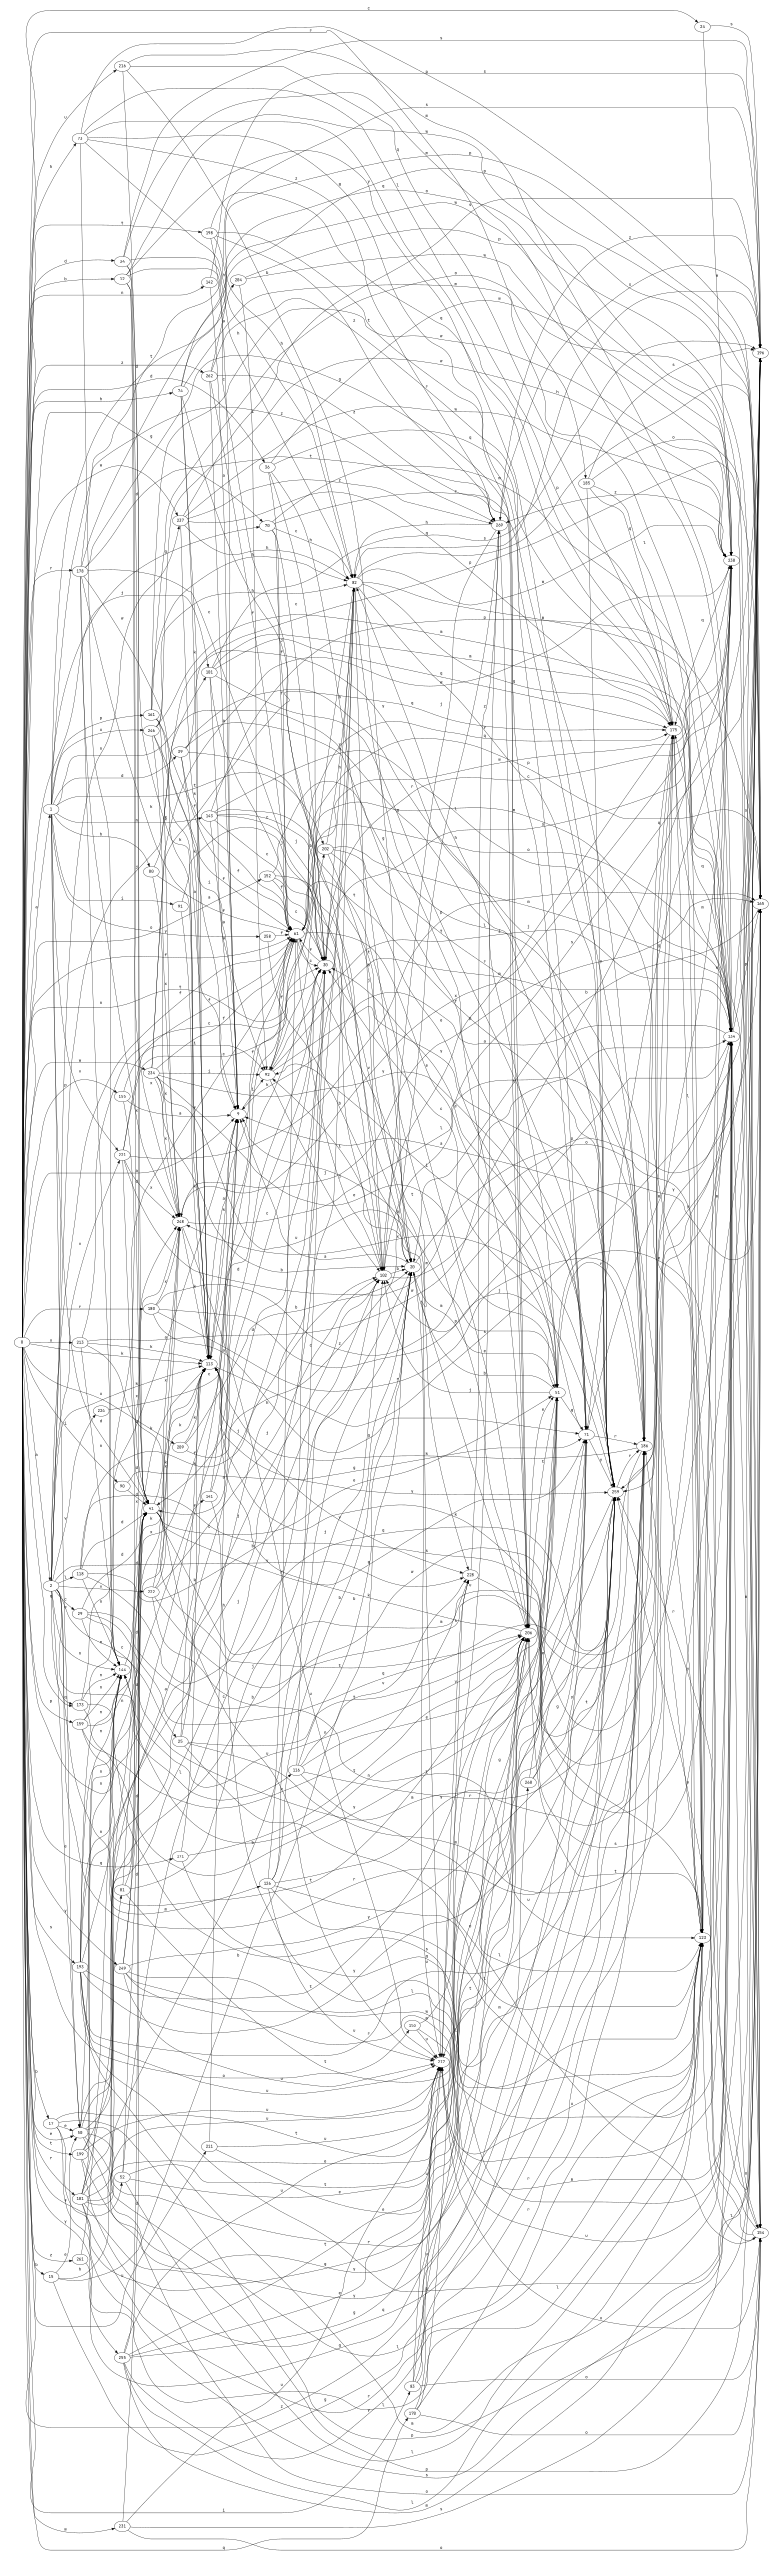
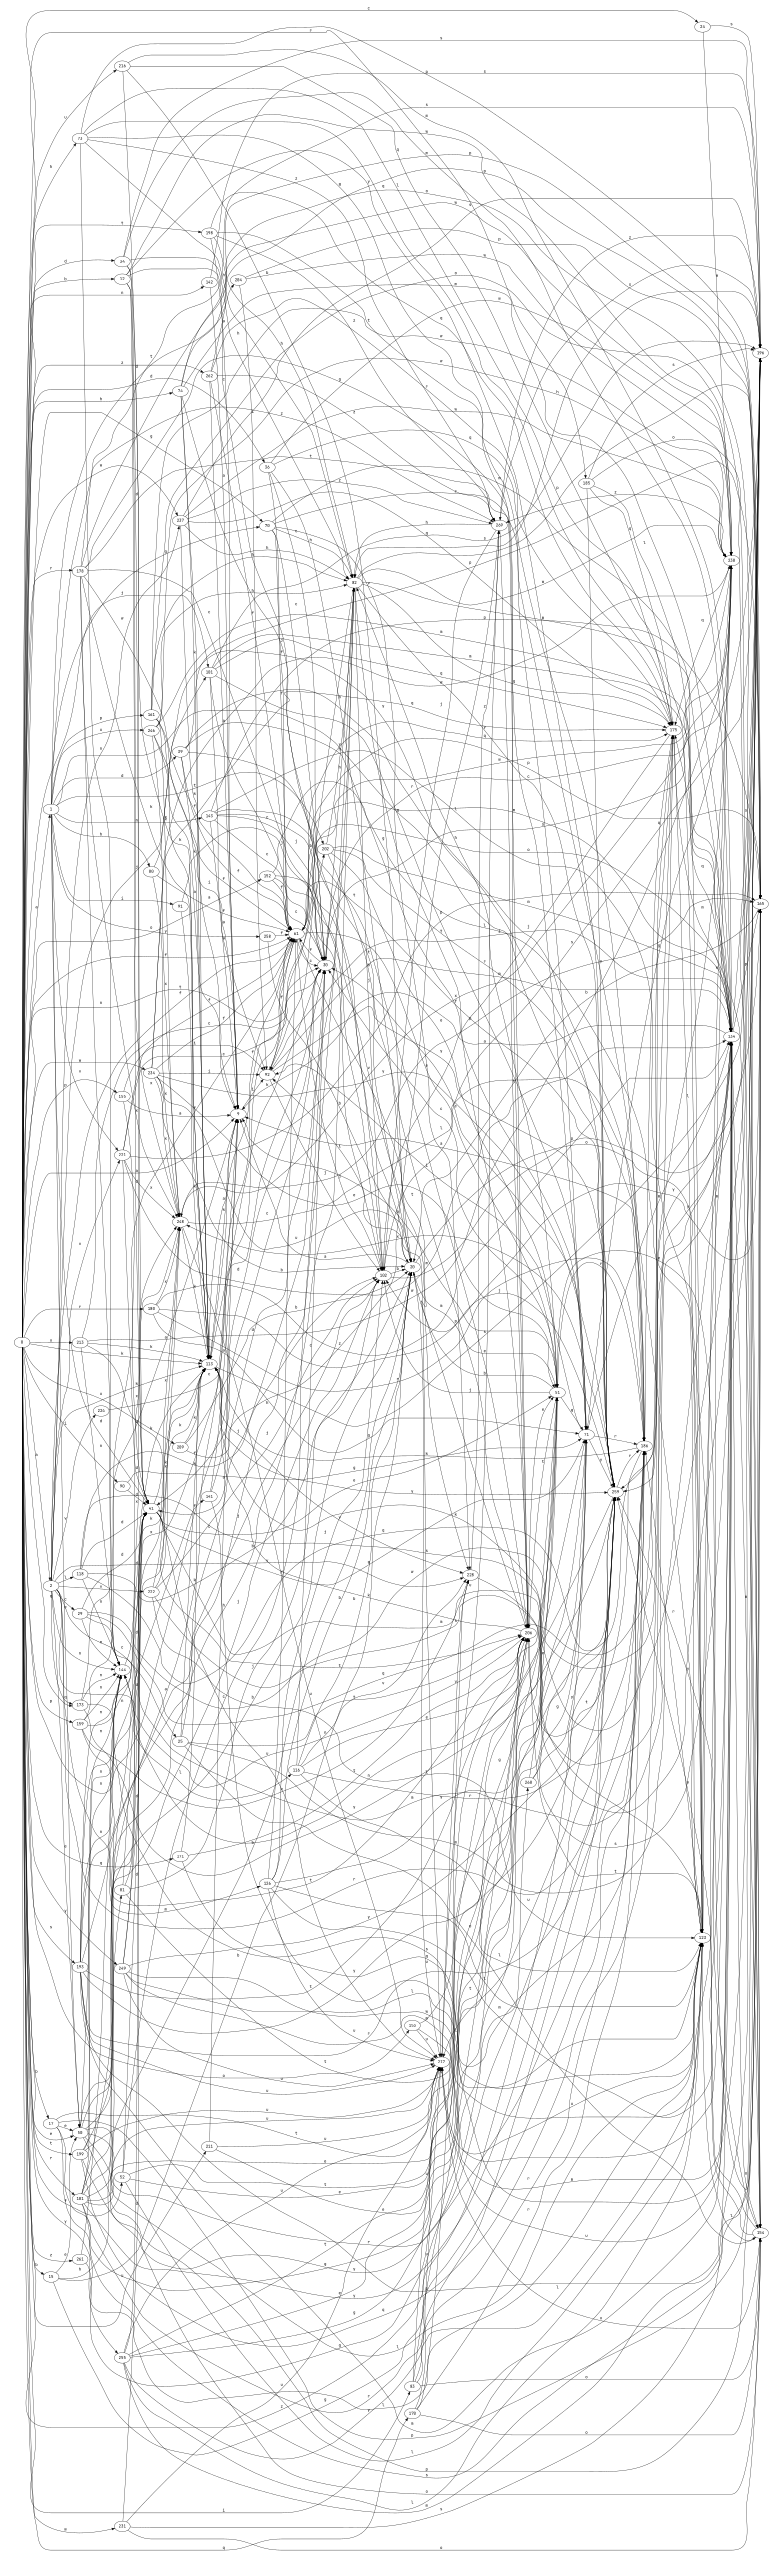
none -> (420, 1019)
